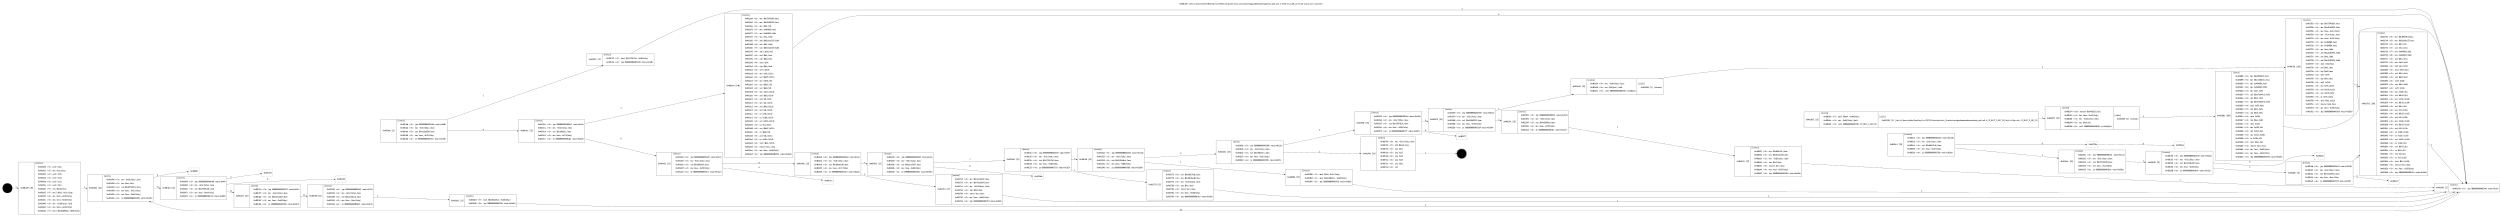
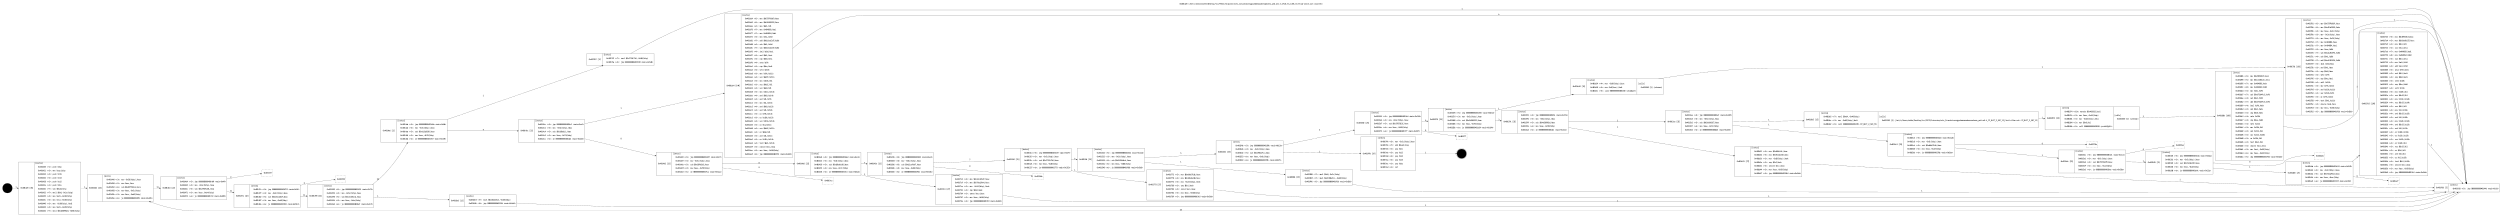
(2356, 85) -> (2449, 63)
none -> (1699, 122)
(2135, 145) -> (2149, 149)
none -> (392, 166)
(194, 171) -> none
(280, 181) -> (317, 182)
